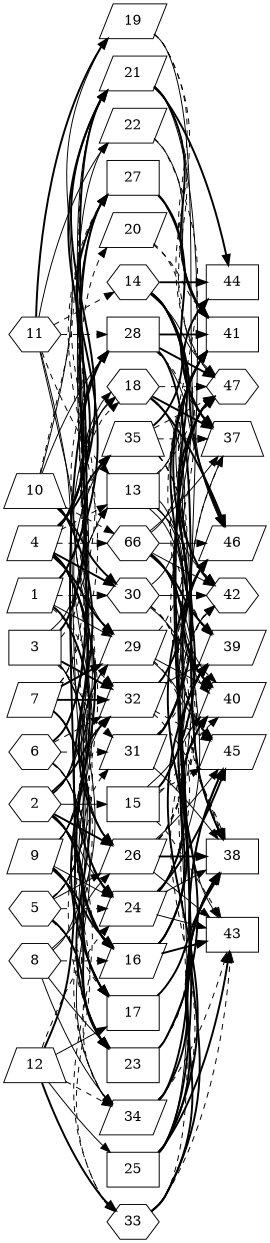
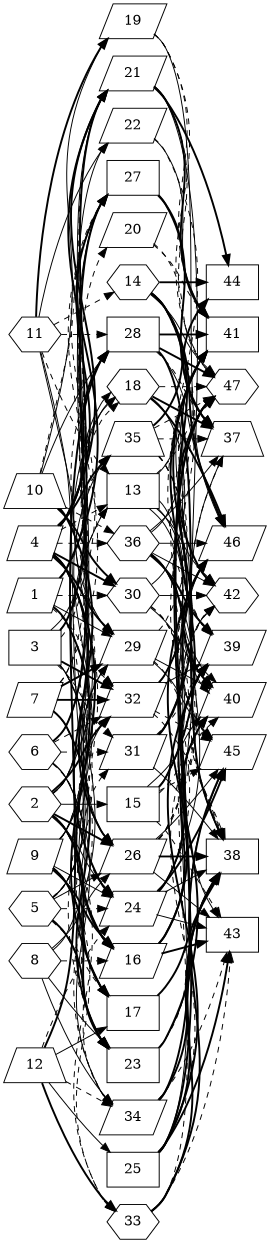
(184, 484) -> (184, 484)
(133, 543) -> (133, 543)
